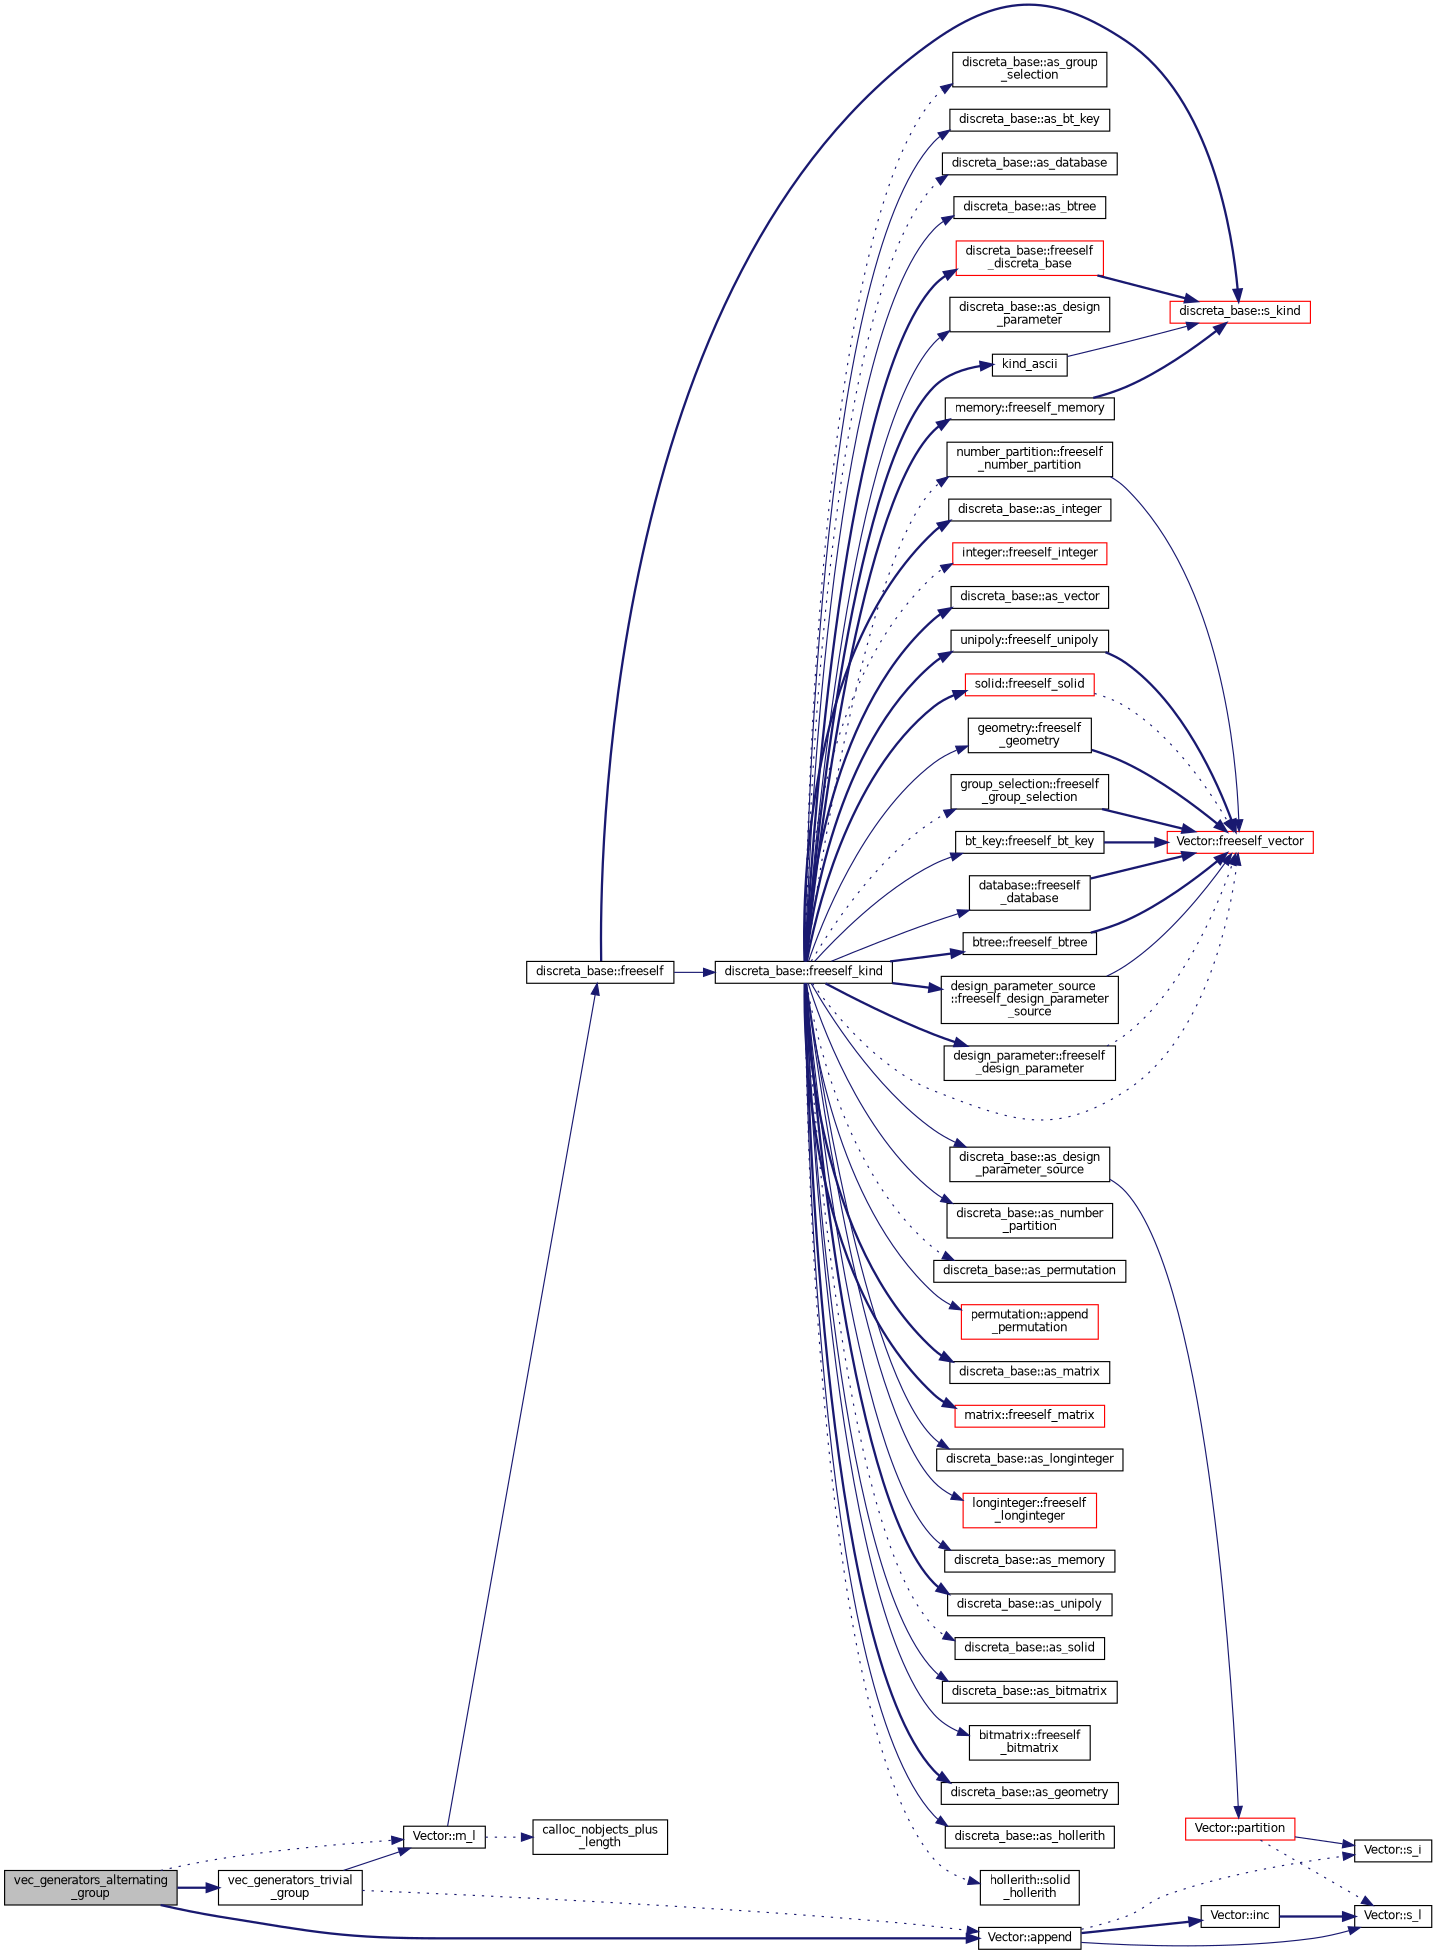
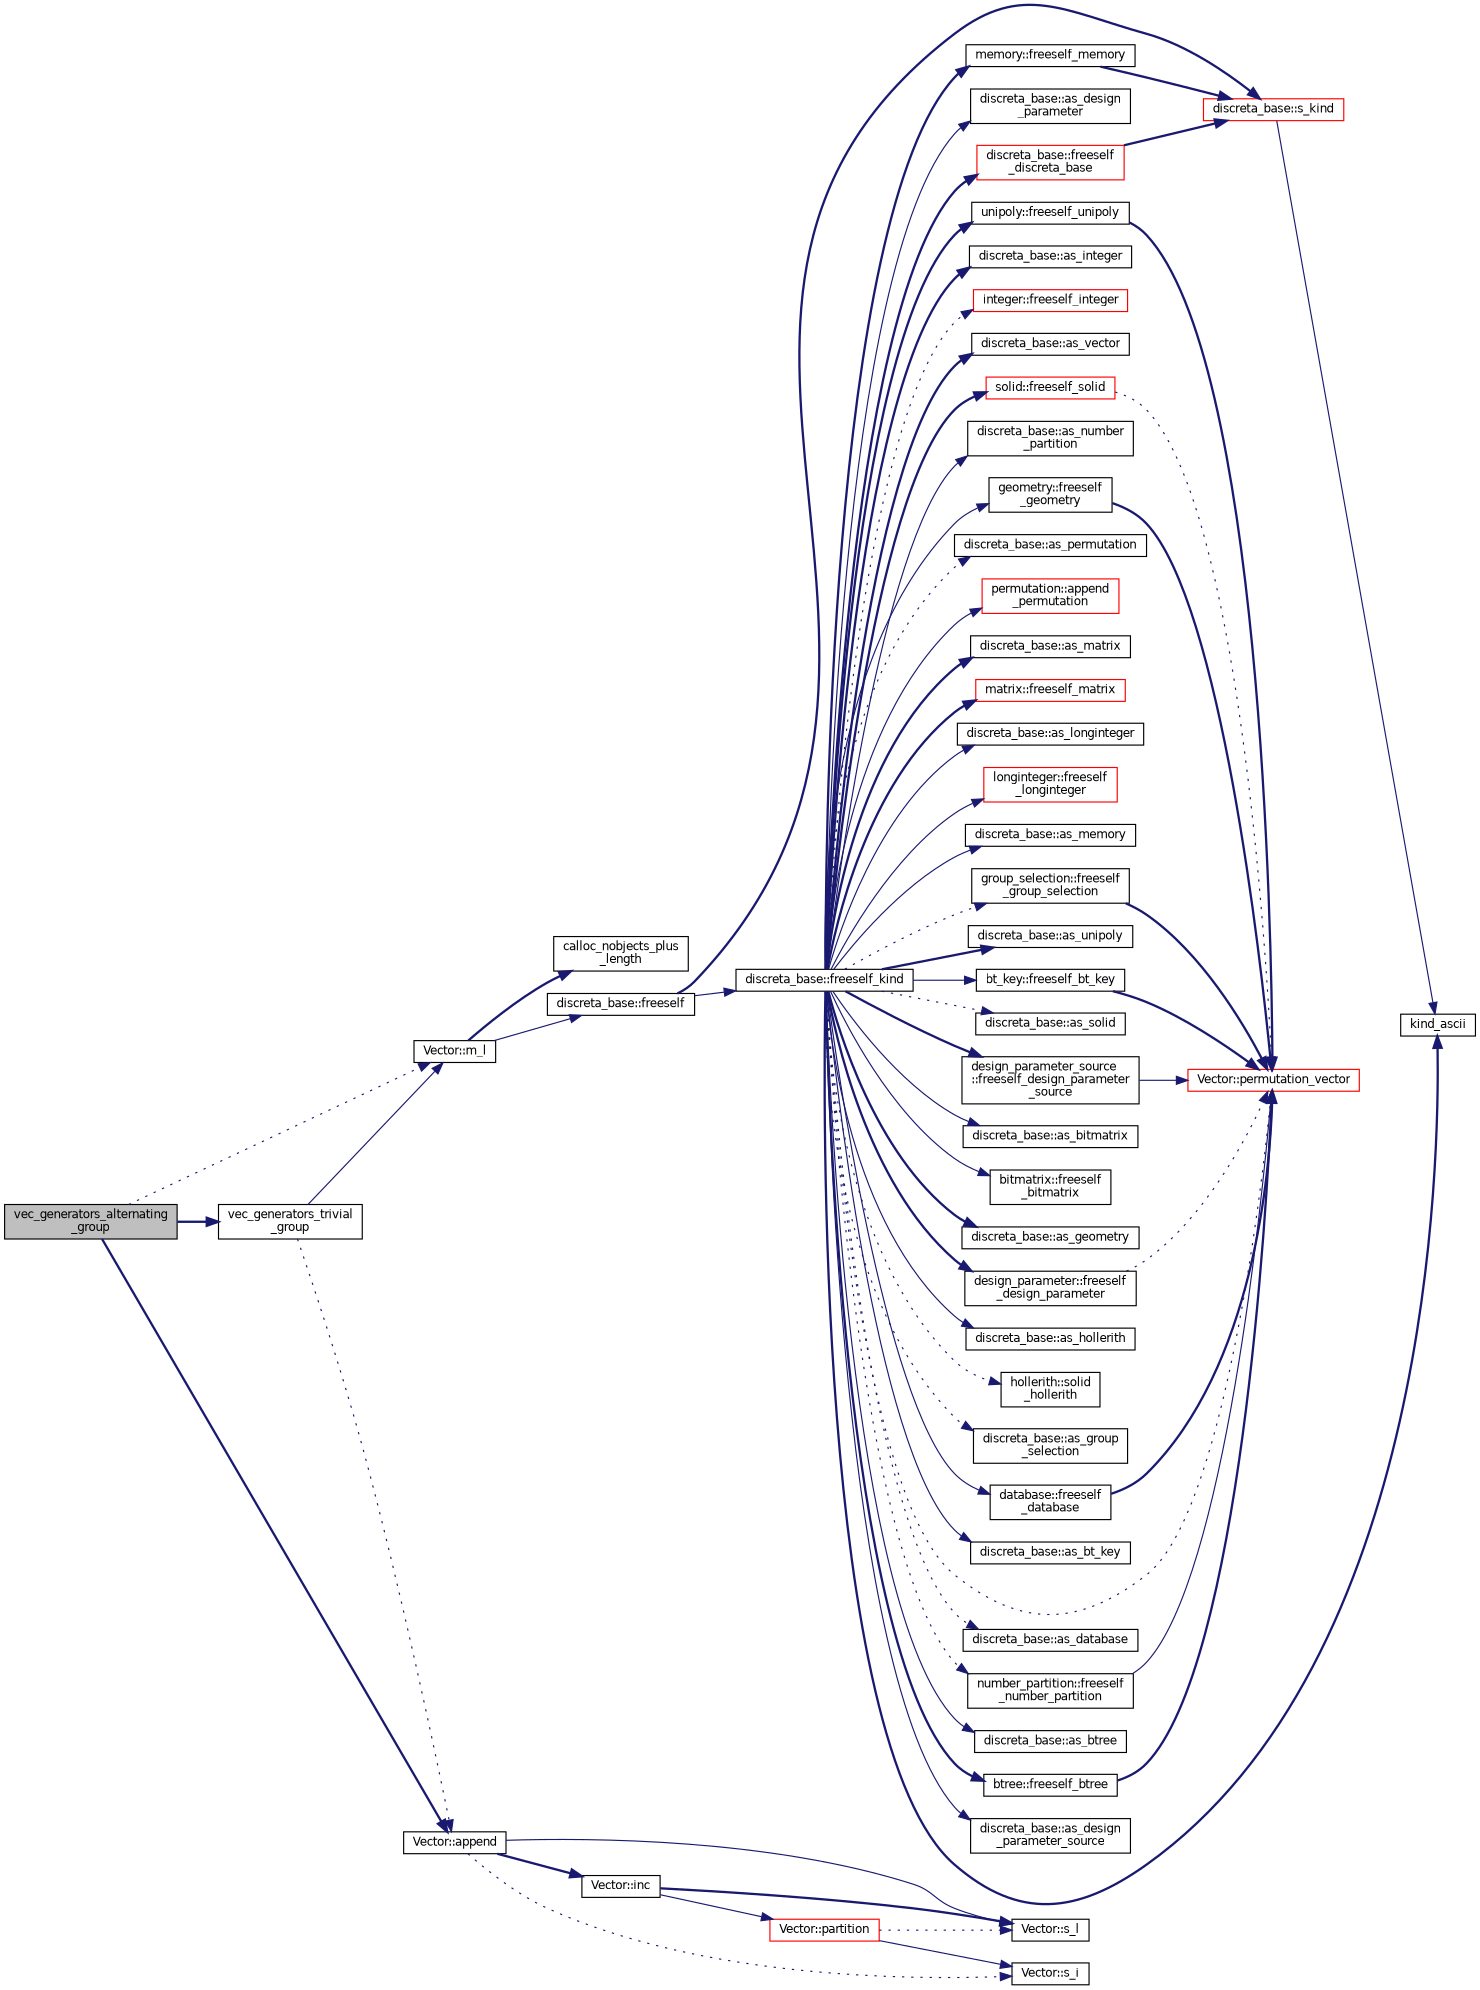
(1127, 342) -> (1355, 562)
(1240, 842) -> (1274, 1080)
(1210, 1482) -> (711, 1906)
(503, 1837) -> (512, 1005)
